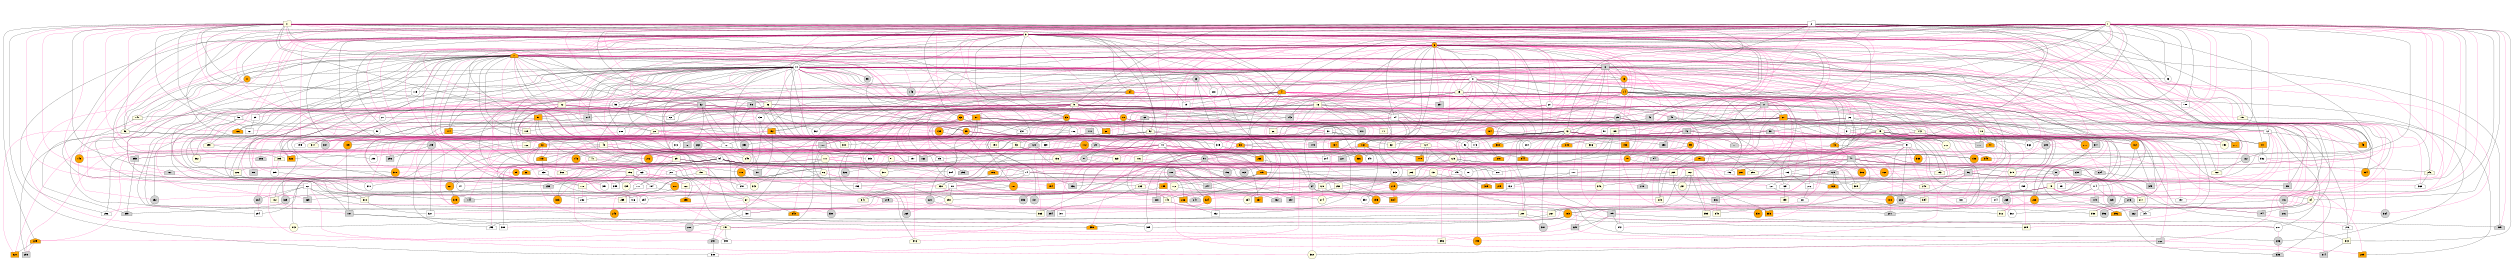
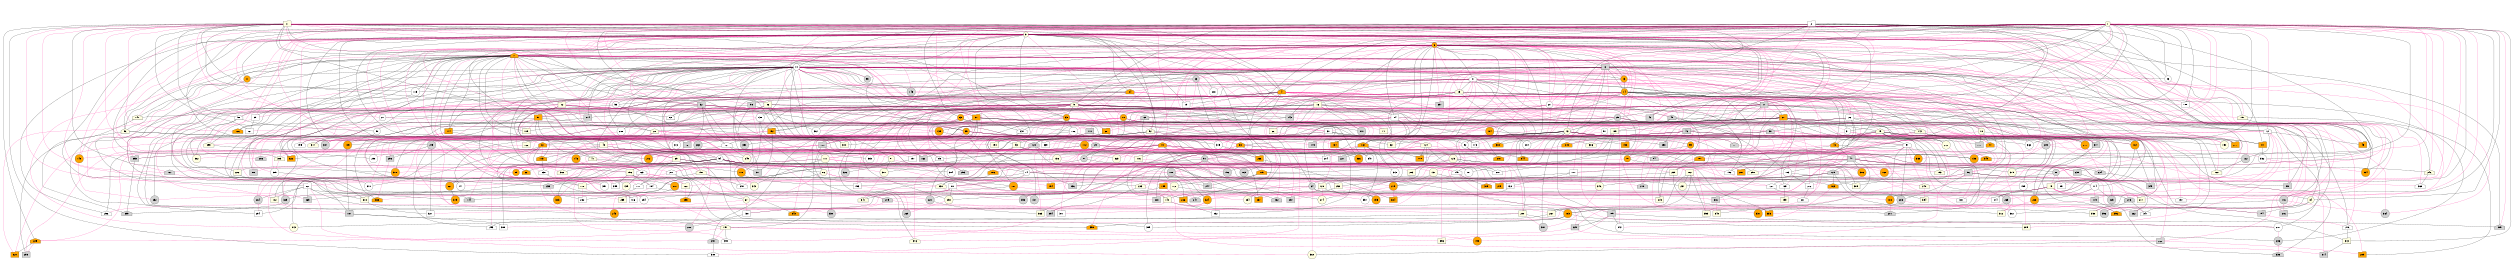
(565, 95) -> (464, 80)
(1626, 123) -> none
(1162, 145) -> (1162, 145)
(973, 166) -> (973, 166)
none -> (377, 200)
